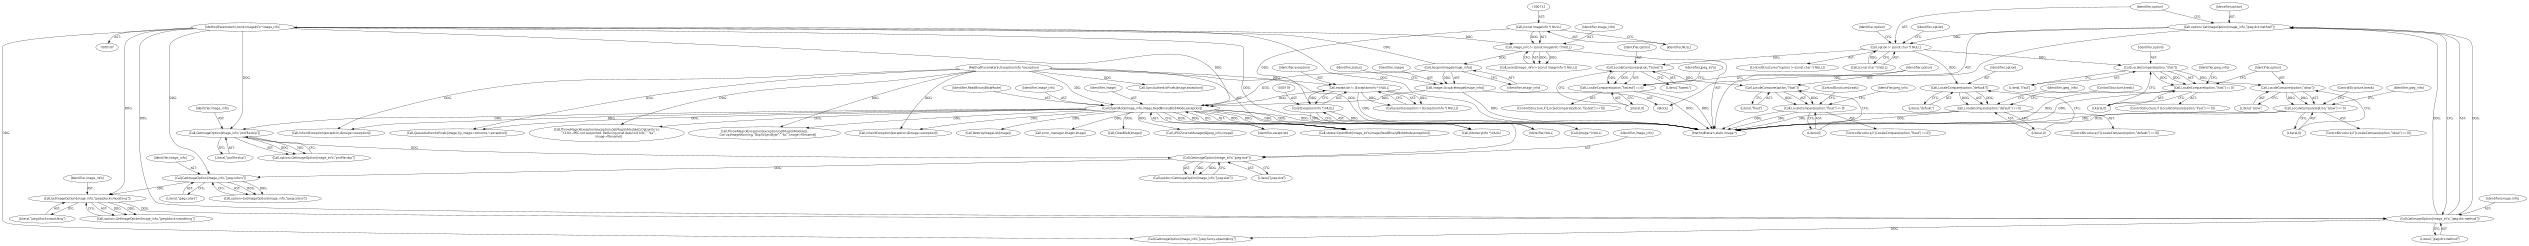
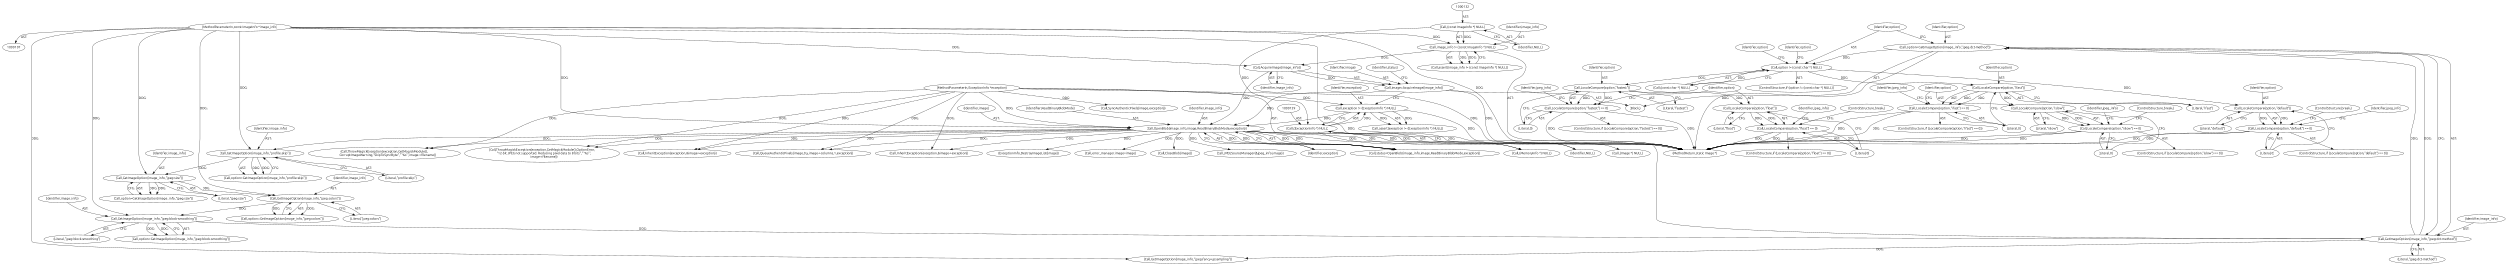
(867, 30) -> (767, 43)
(1394, 98) -> (1391, 98)
(988, 133) -> (1029, 153)
